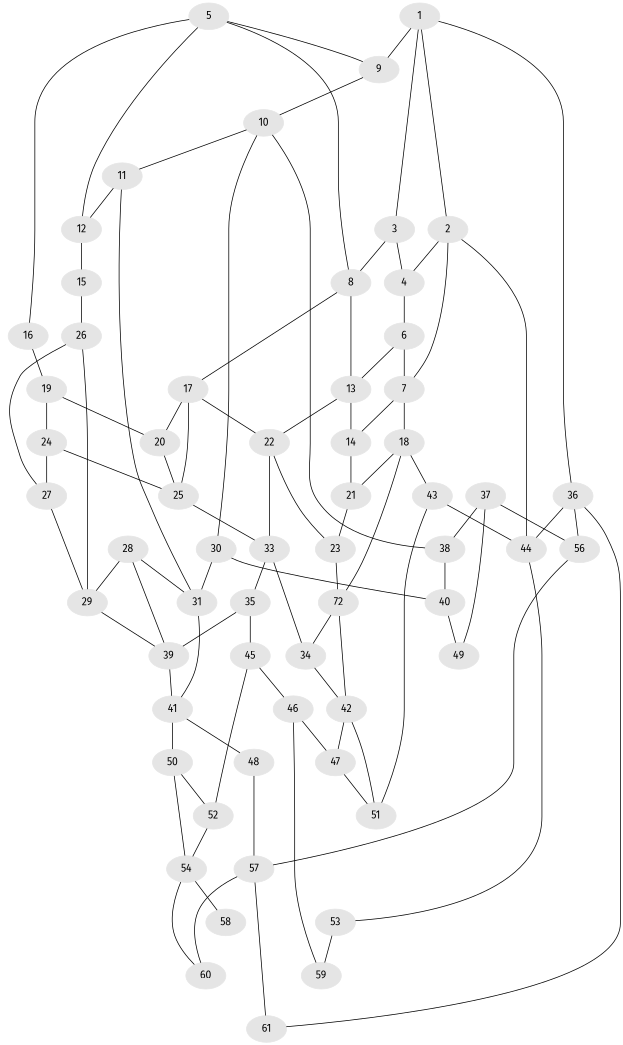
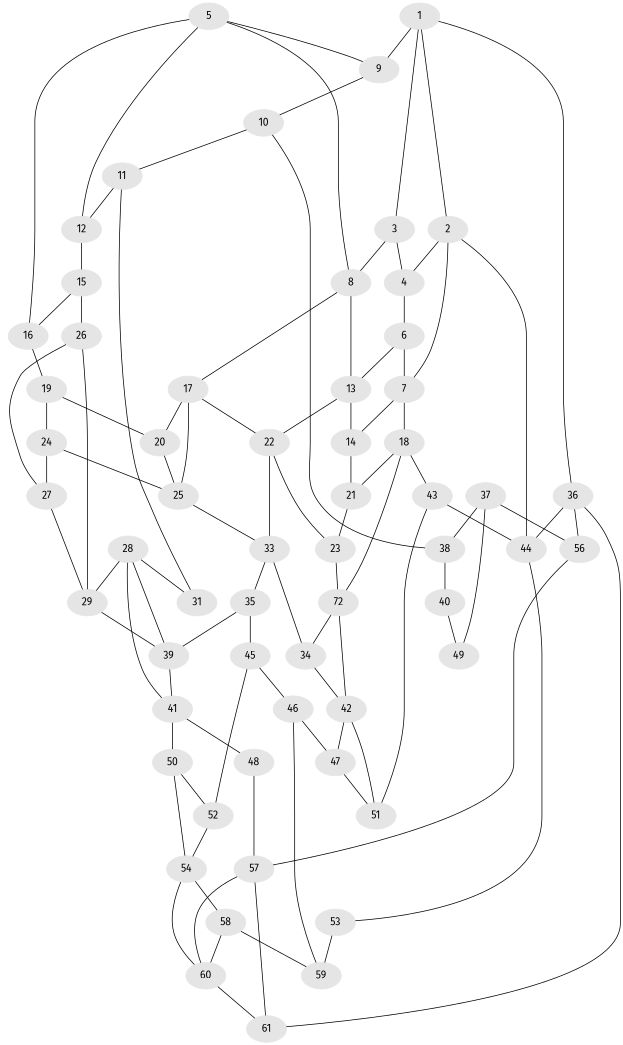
none -> (55, 309)
(216, 549) -> none
(198, 658) -> (134, 641)
none -> (216, 949)
none -> (274, 949)
none -> (236, 1002)
